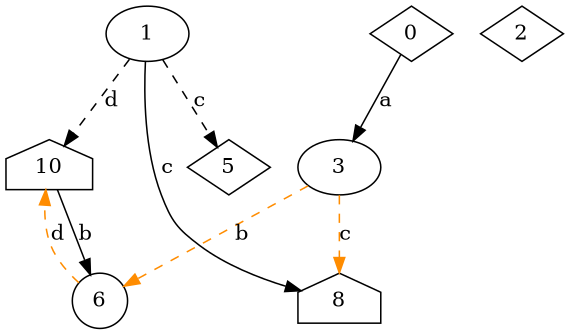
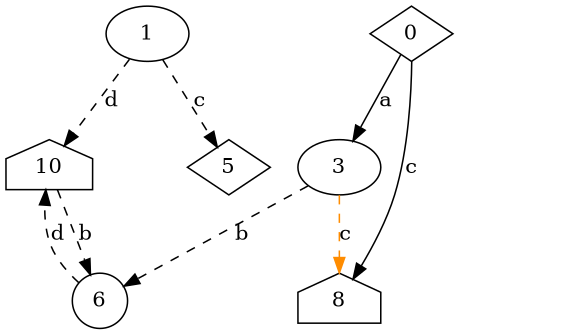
(522, 34) -> none
(166, 207) -> (401, 168)
(71, 225) -> (71, 225)
(223, 232) -> (223, 232)
(52, 248) -> (52, 248)
